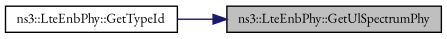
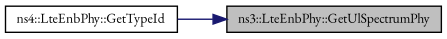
(91, 19) -> (91, 19)
